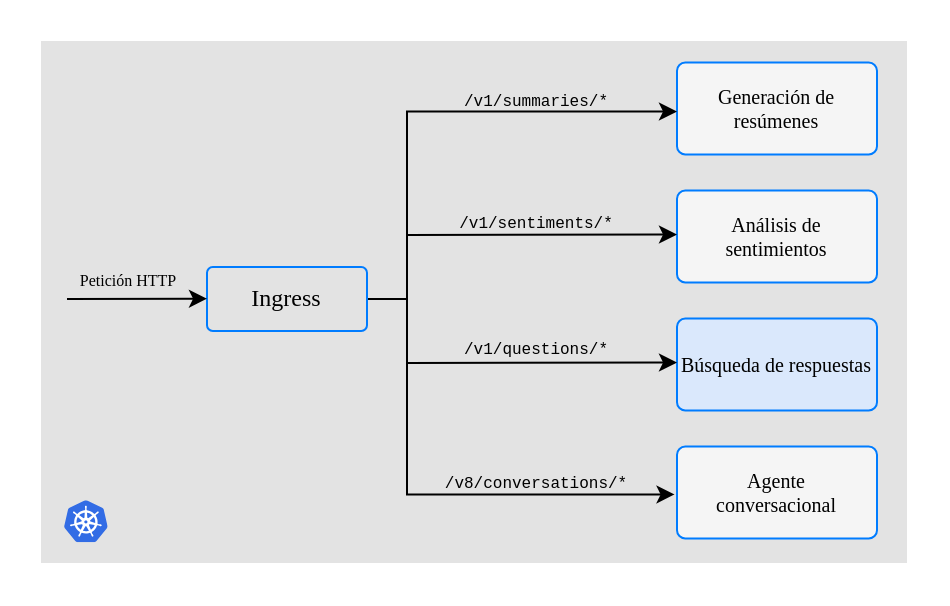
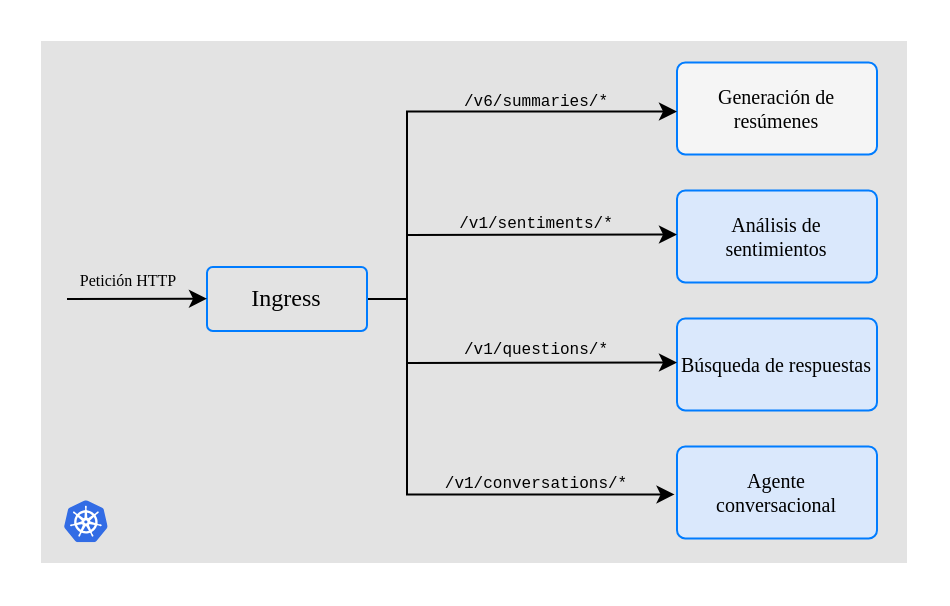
(537, 101) -> (537, 101)
(777, 237) -> (777, 237)
(537, 483) -> (537, 483)
(777, 493) -> (777, 493)
